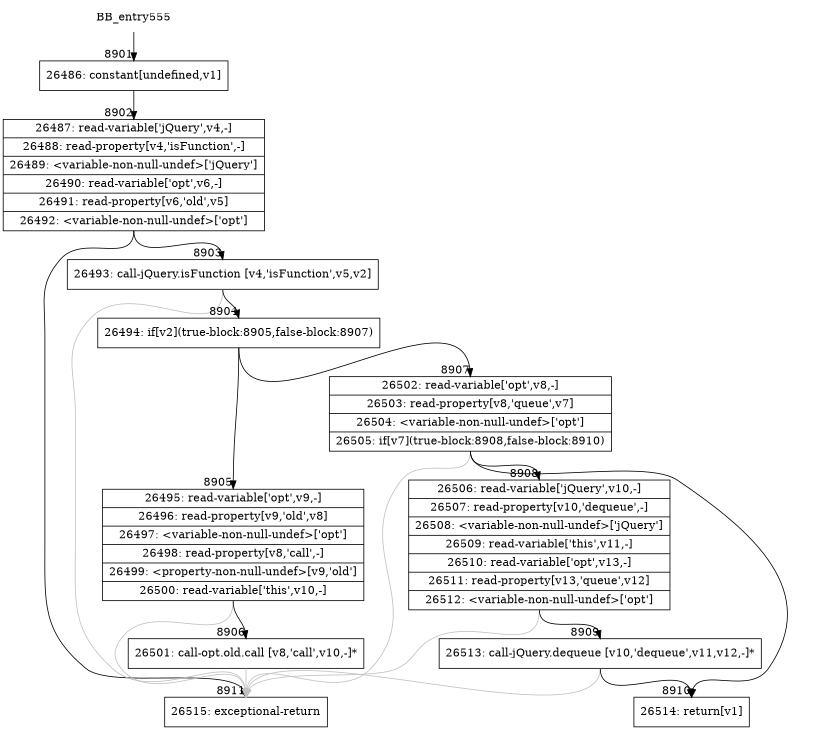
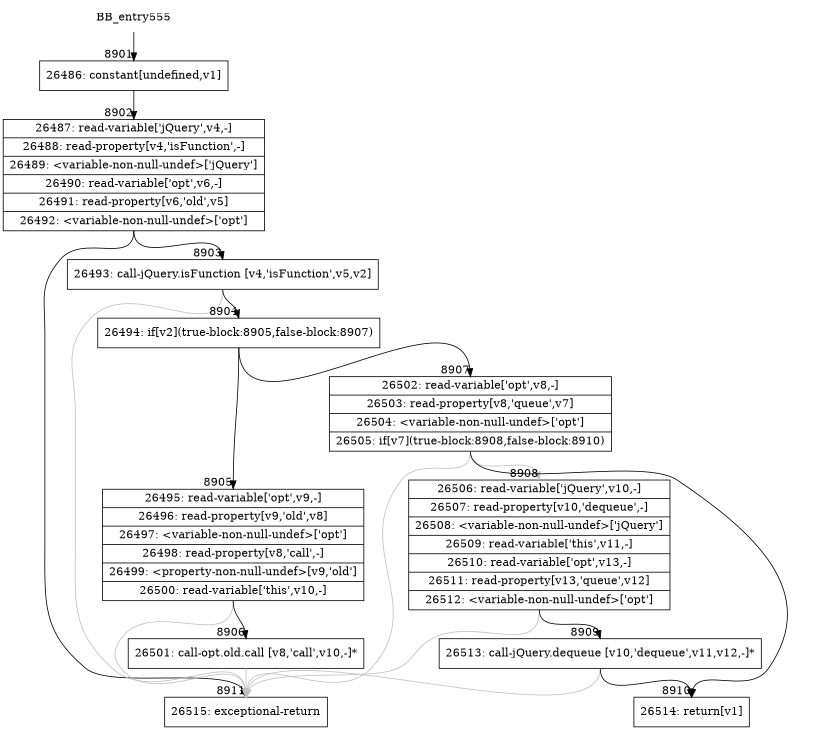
(501, 466) -> (501, 466)
